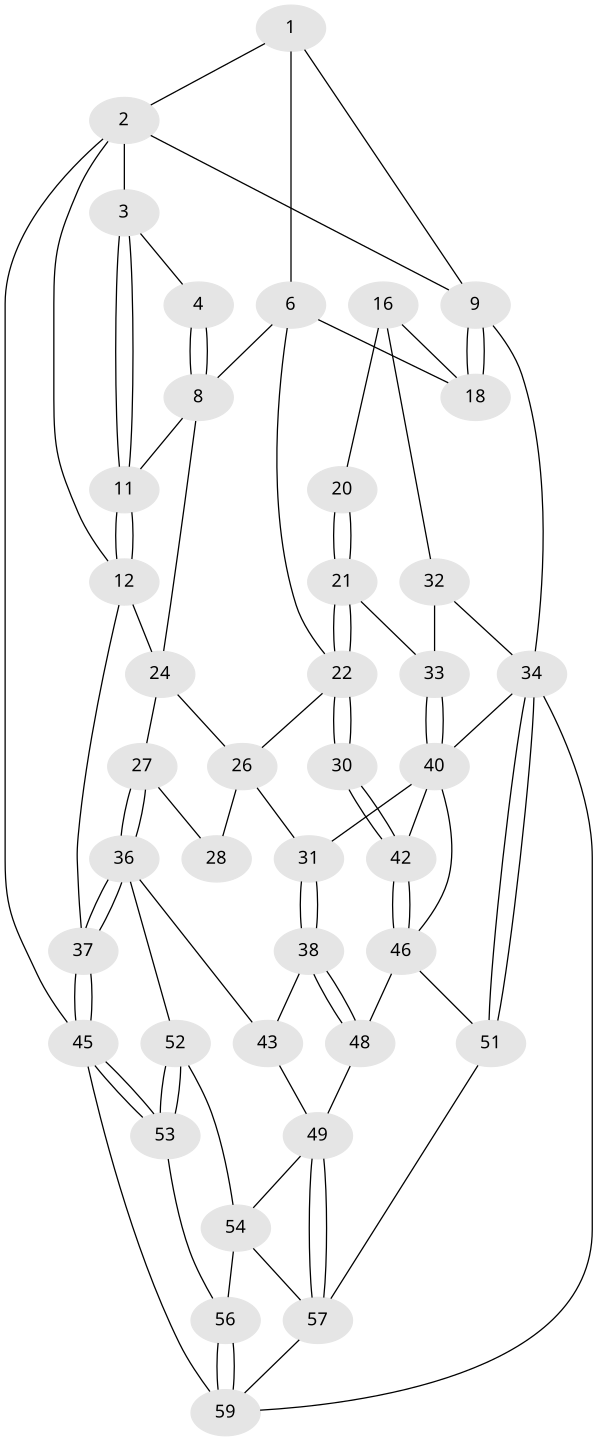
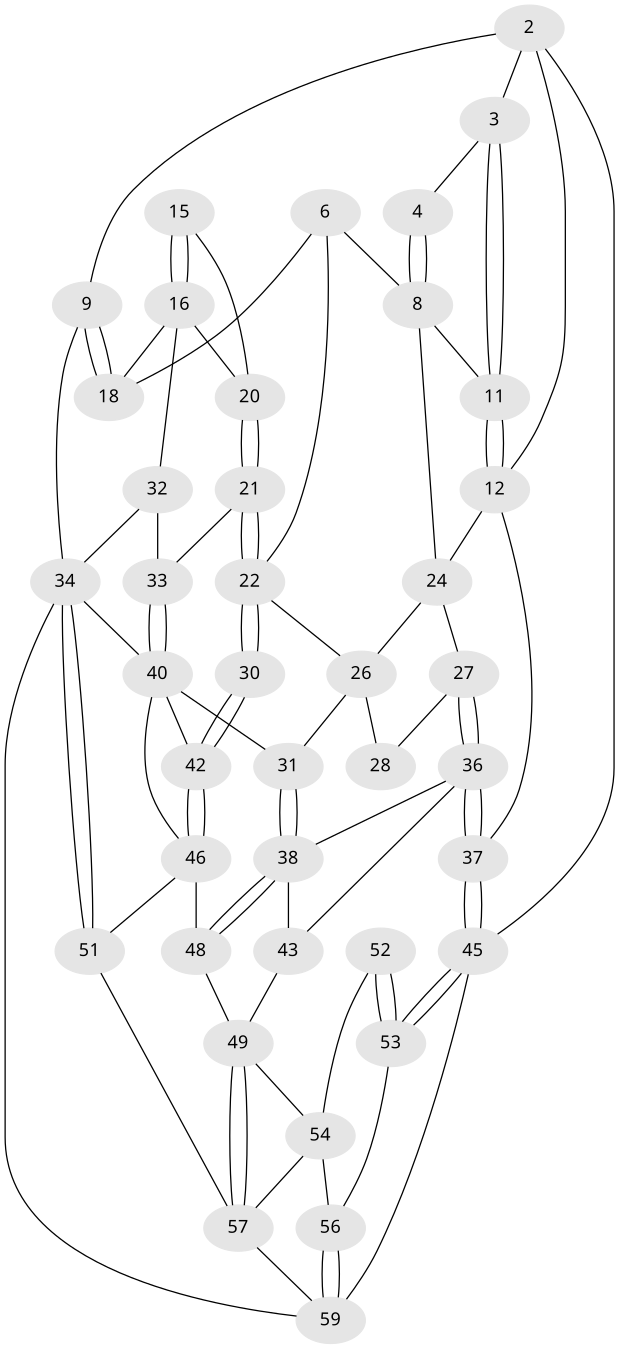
(291, 28) -> none
none -> (179, 213)
(150, 951) -> (381, 813)
